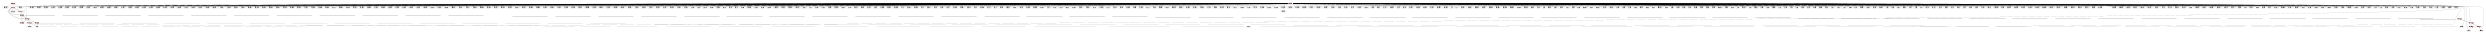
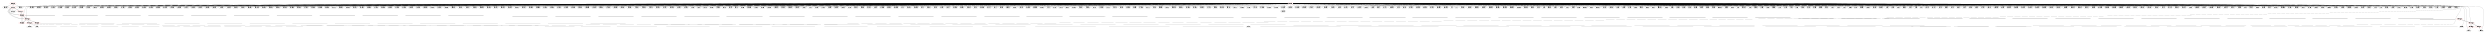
none -> (2107, 7)
